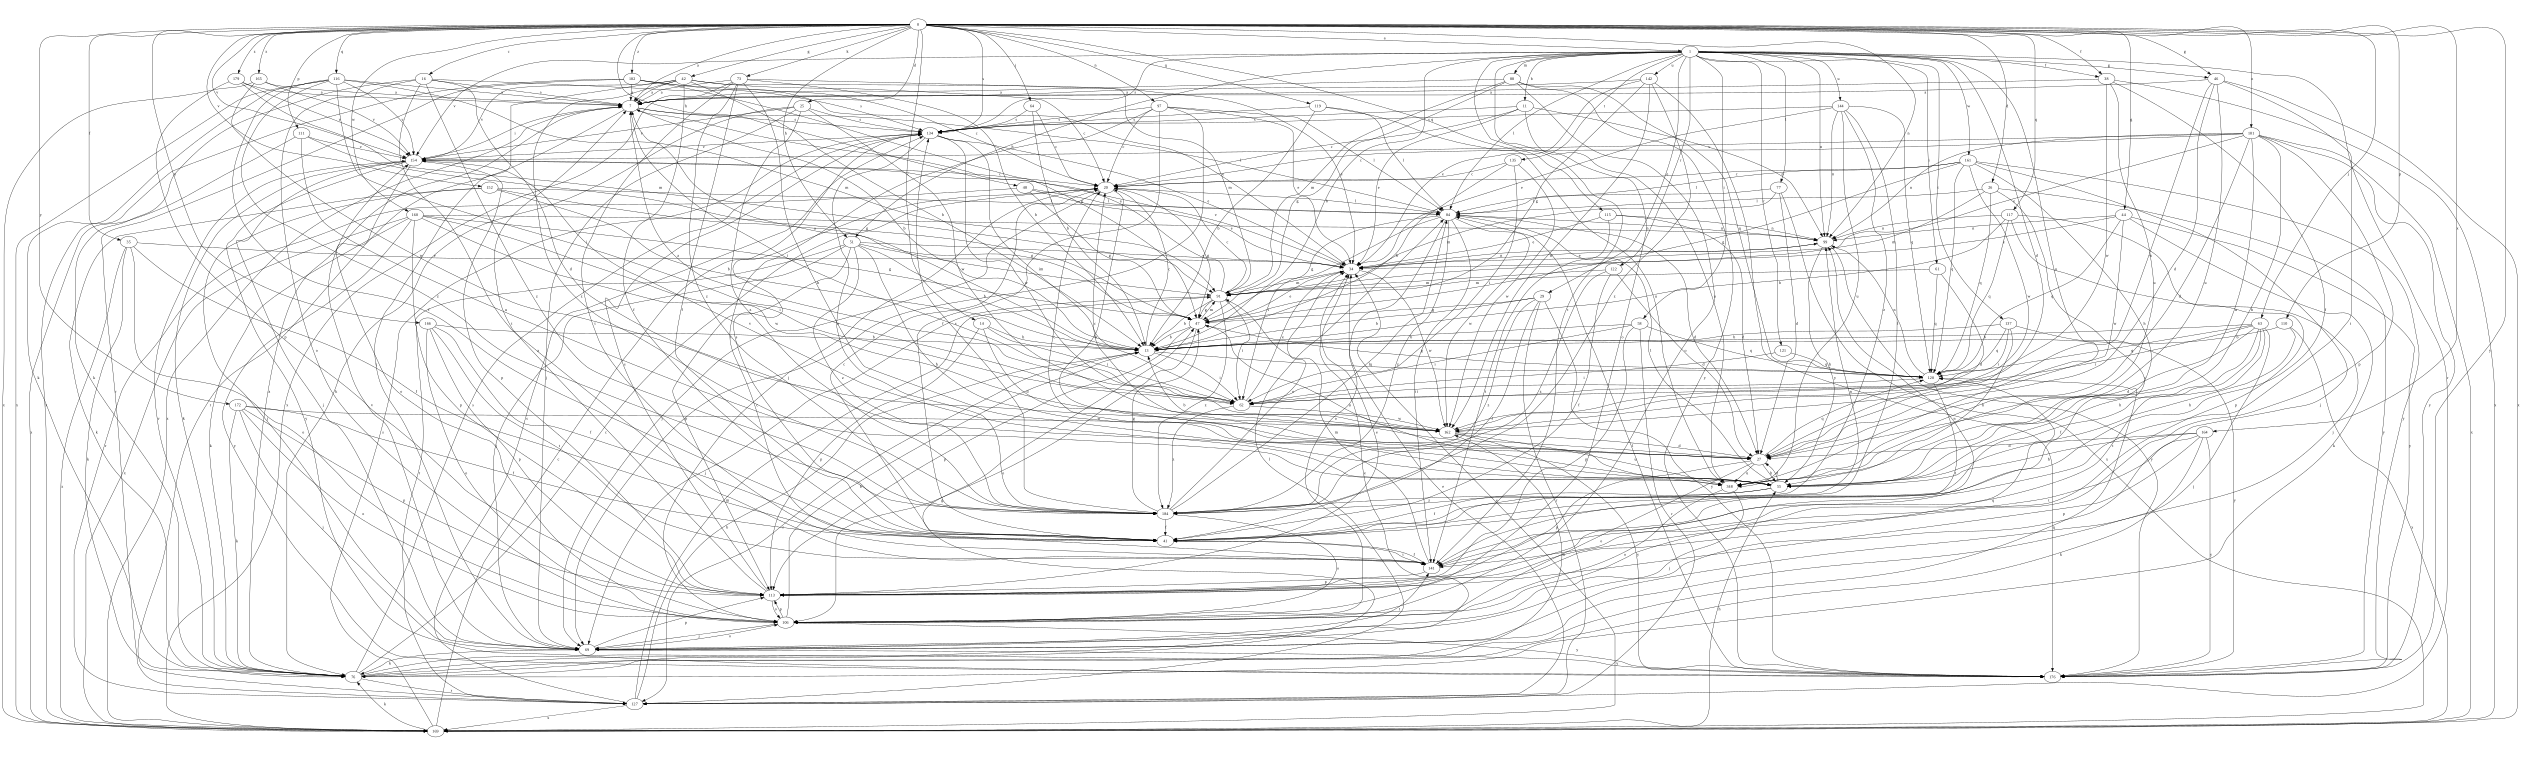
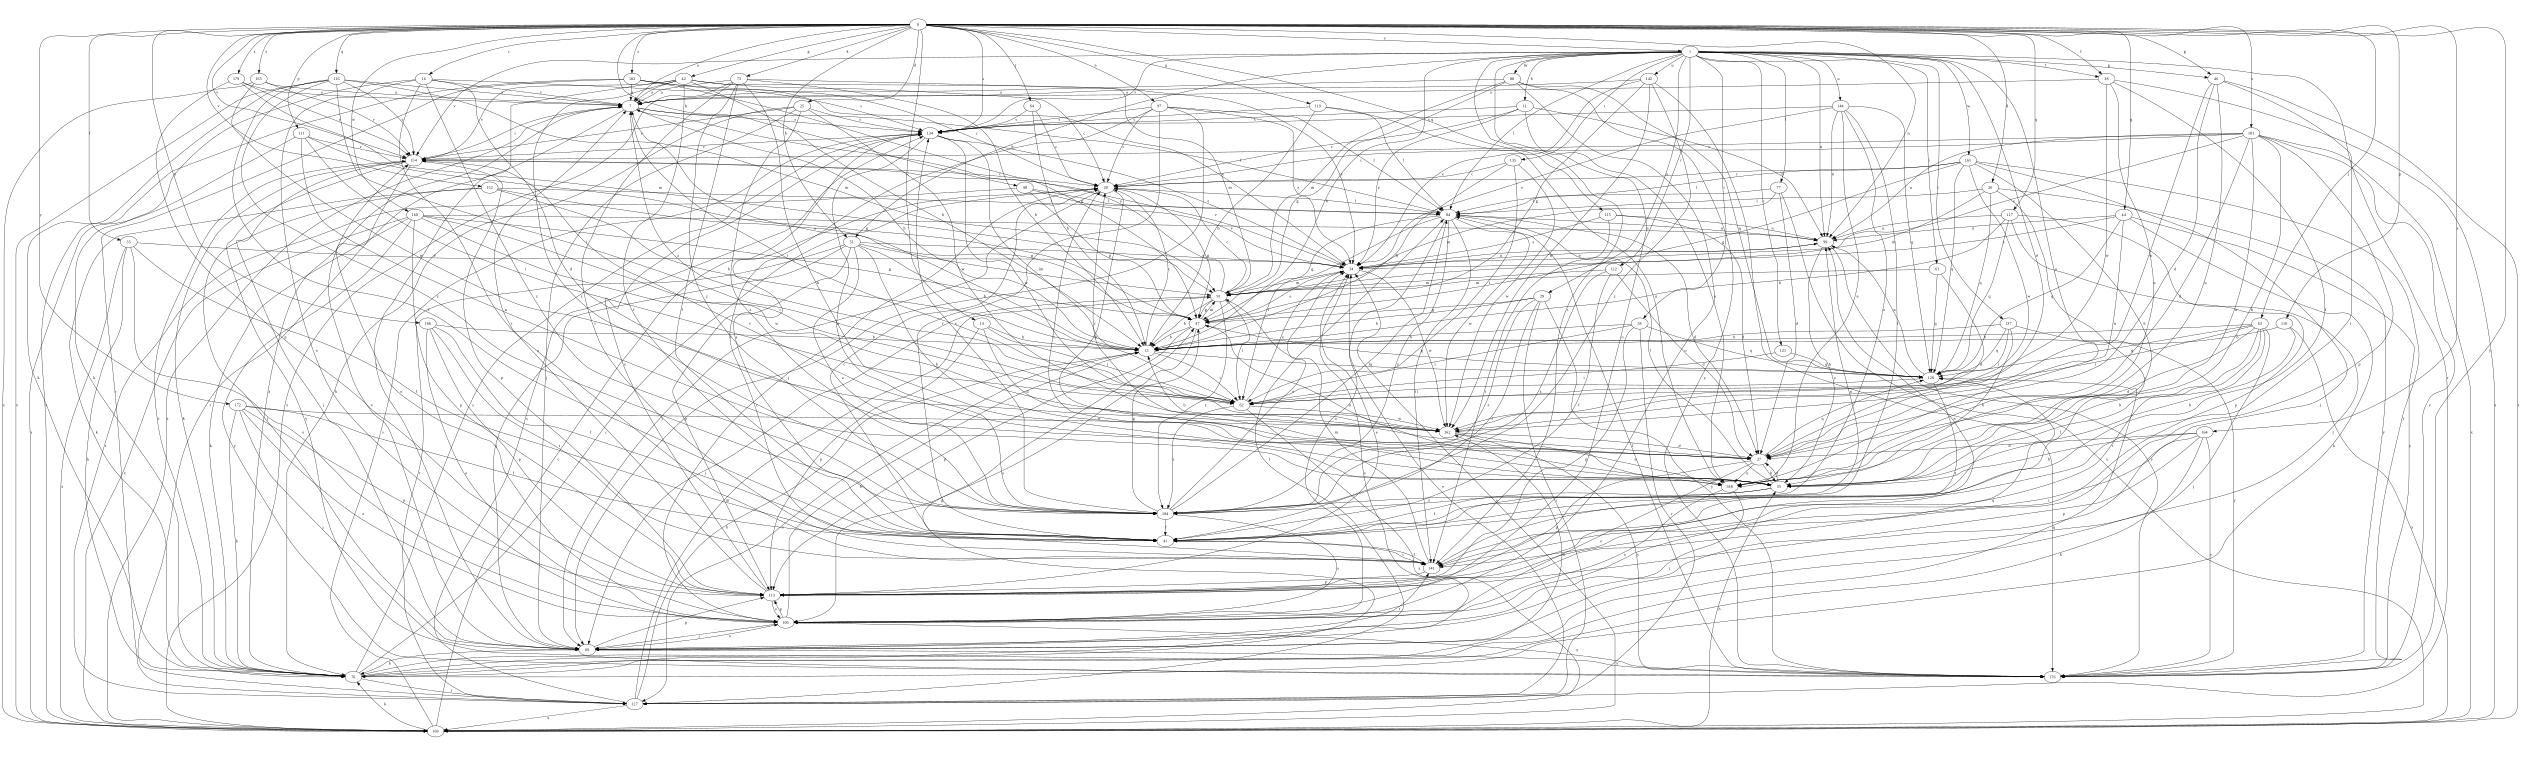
(1385, 95) -> none
none -> (721, 330)
none -> (1242, 714)
